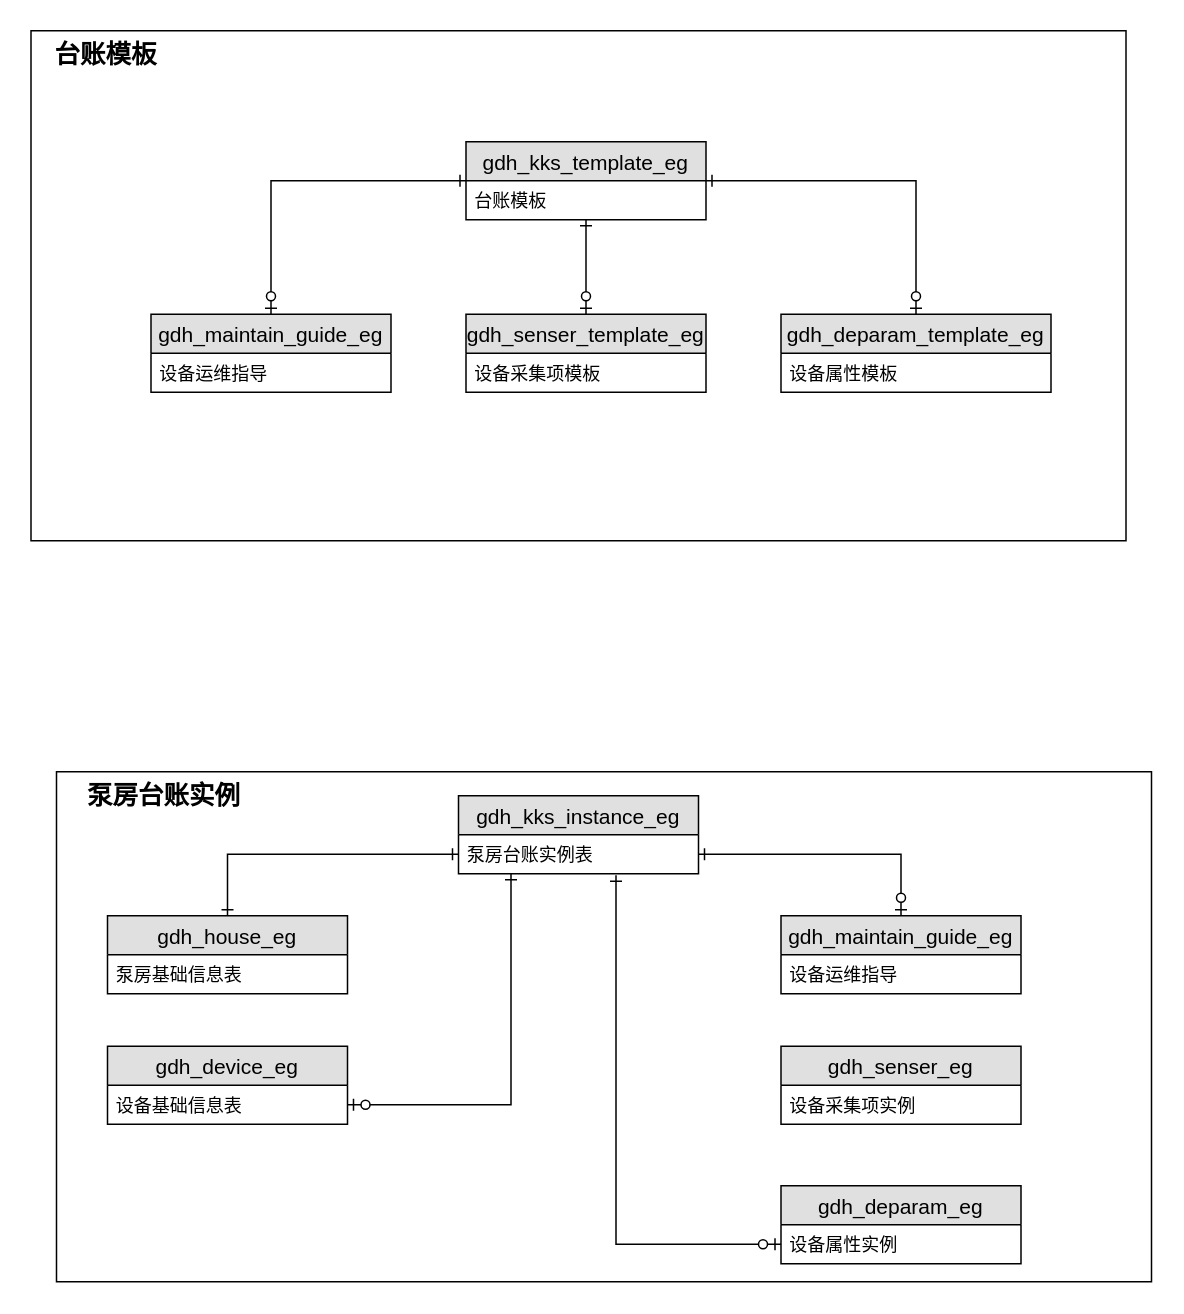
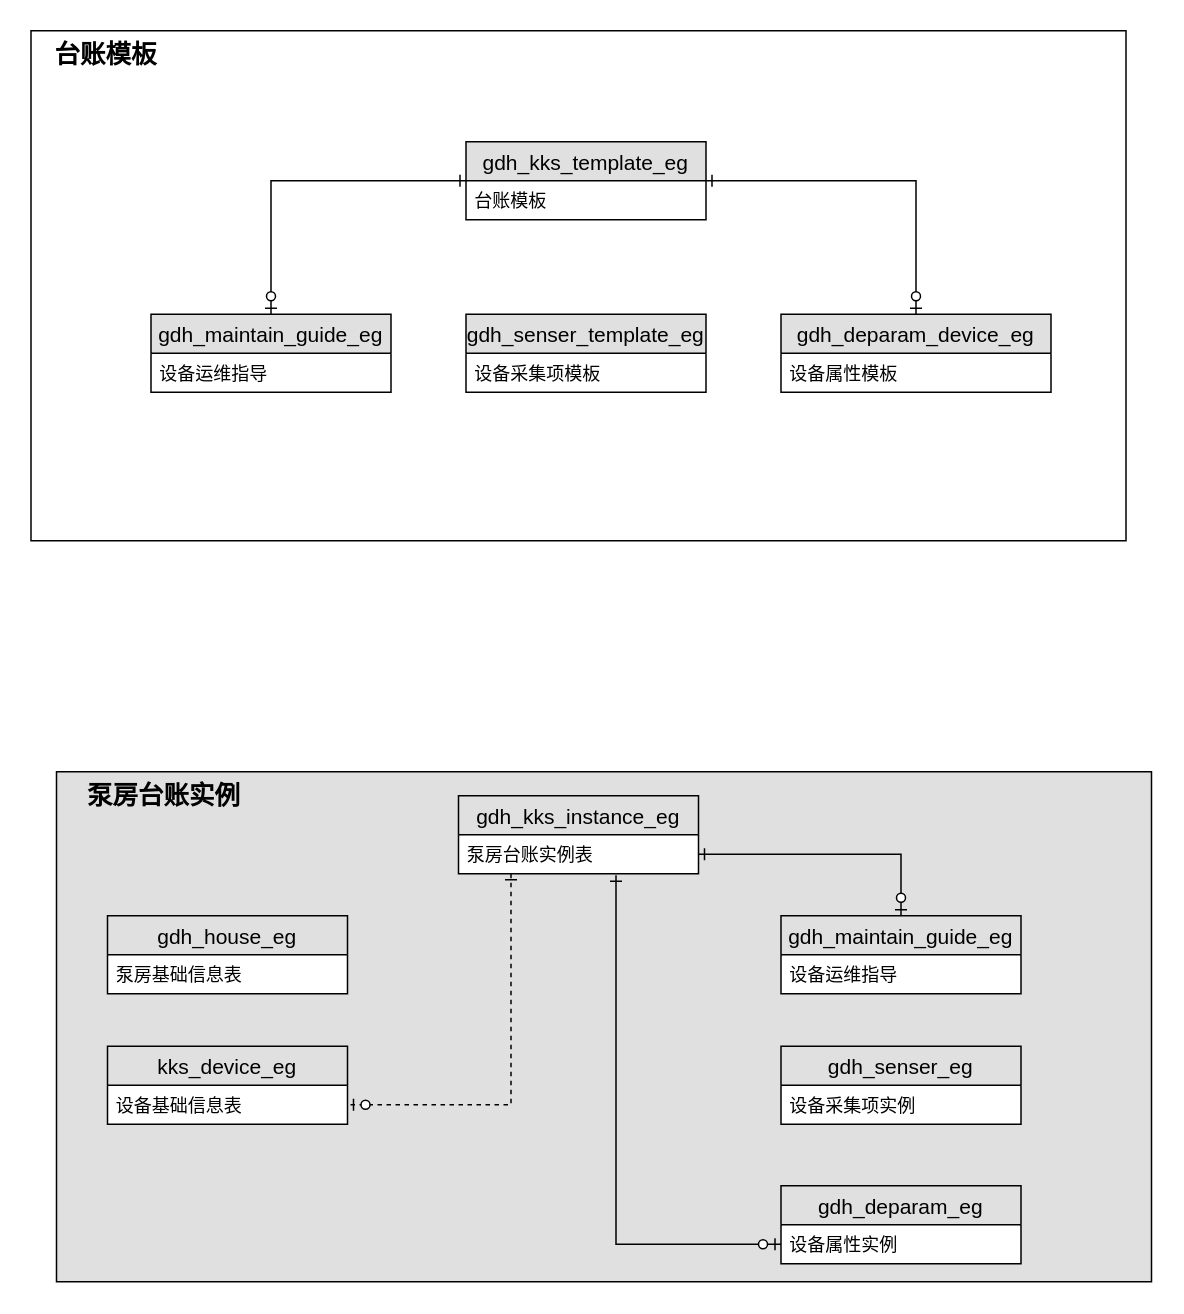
(586, 267) -> none
(915, 335) -> (915, 335)
(312, 854) -> none
(604, 1027) -> (604, 1027)
(511, 1060) -> (511, 1060)
(227, 1067) -> (227, 1067)
